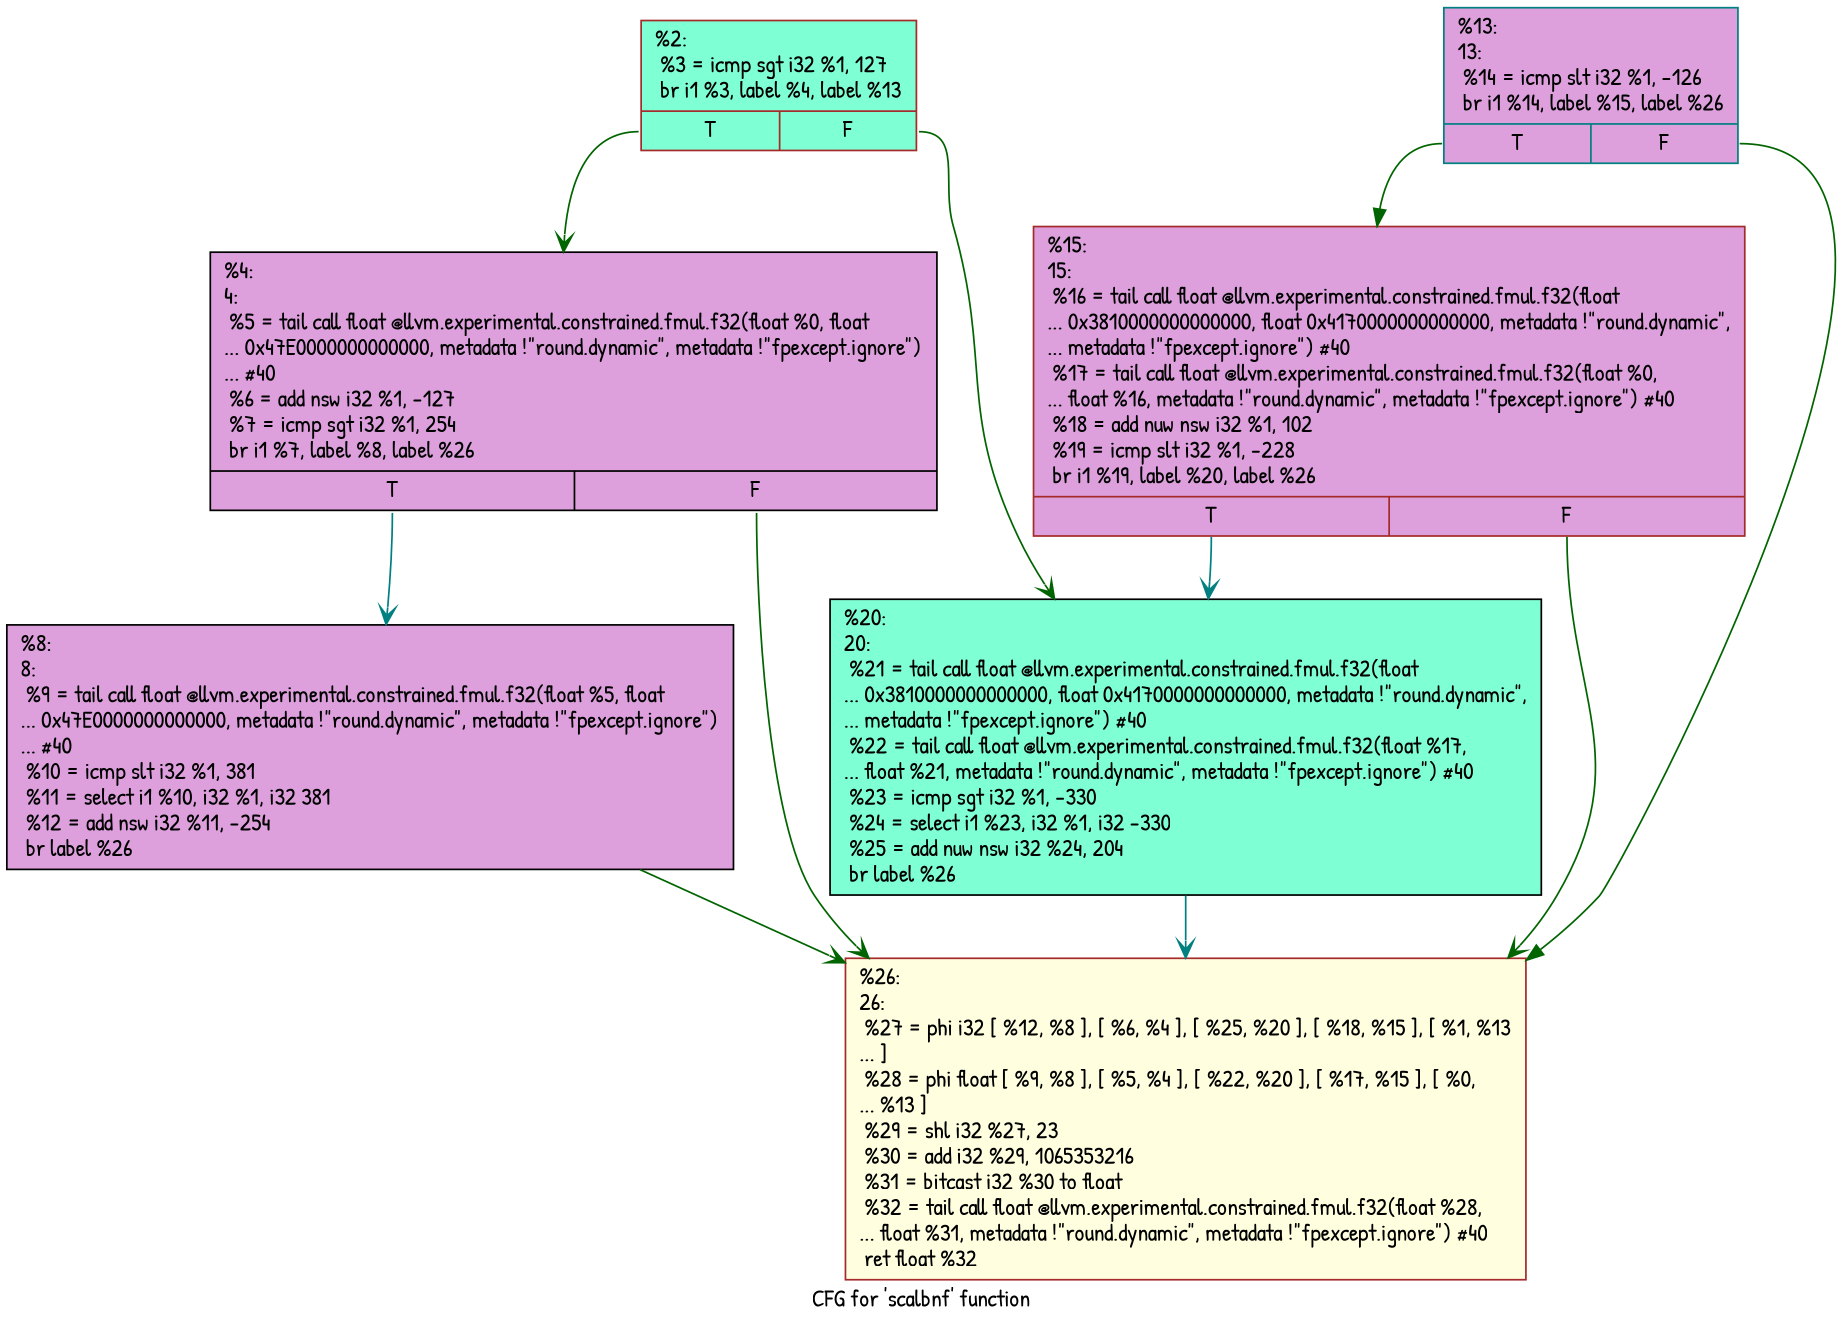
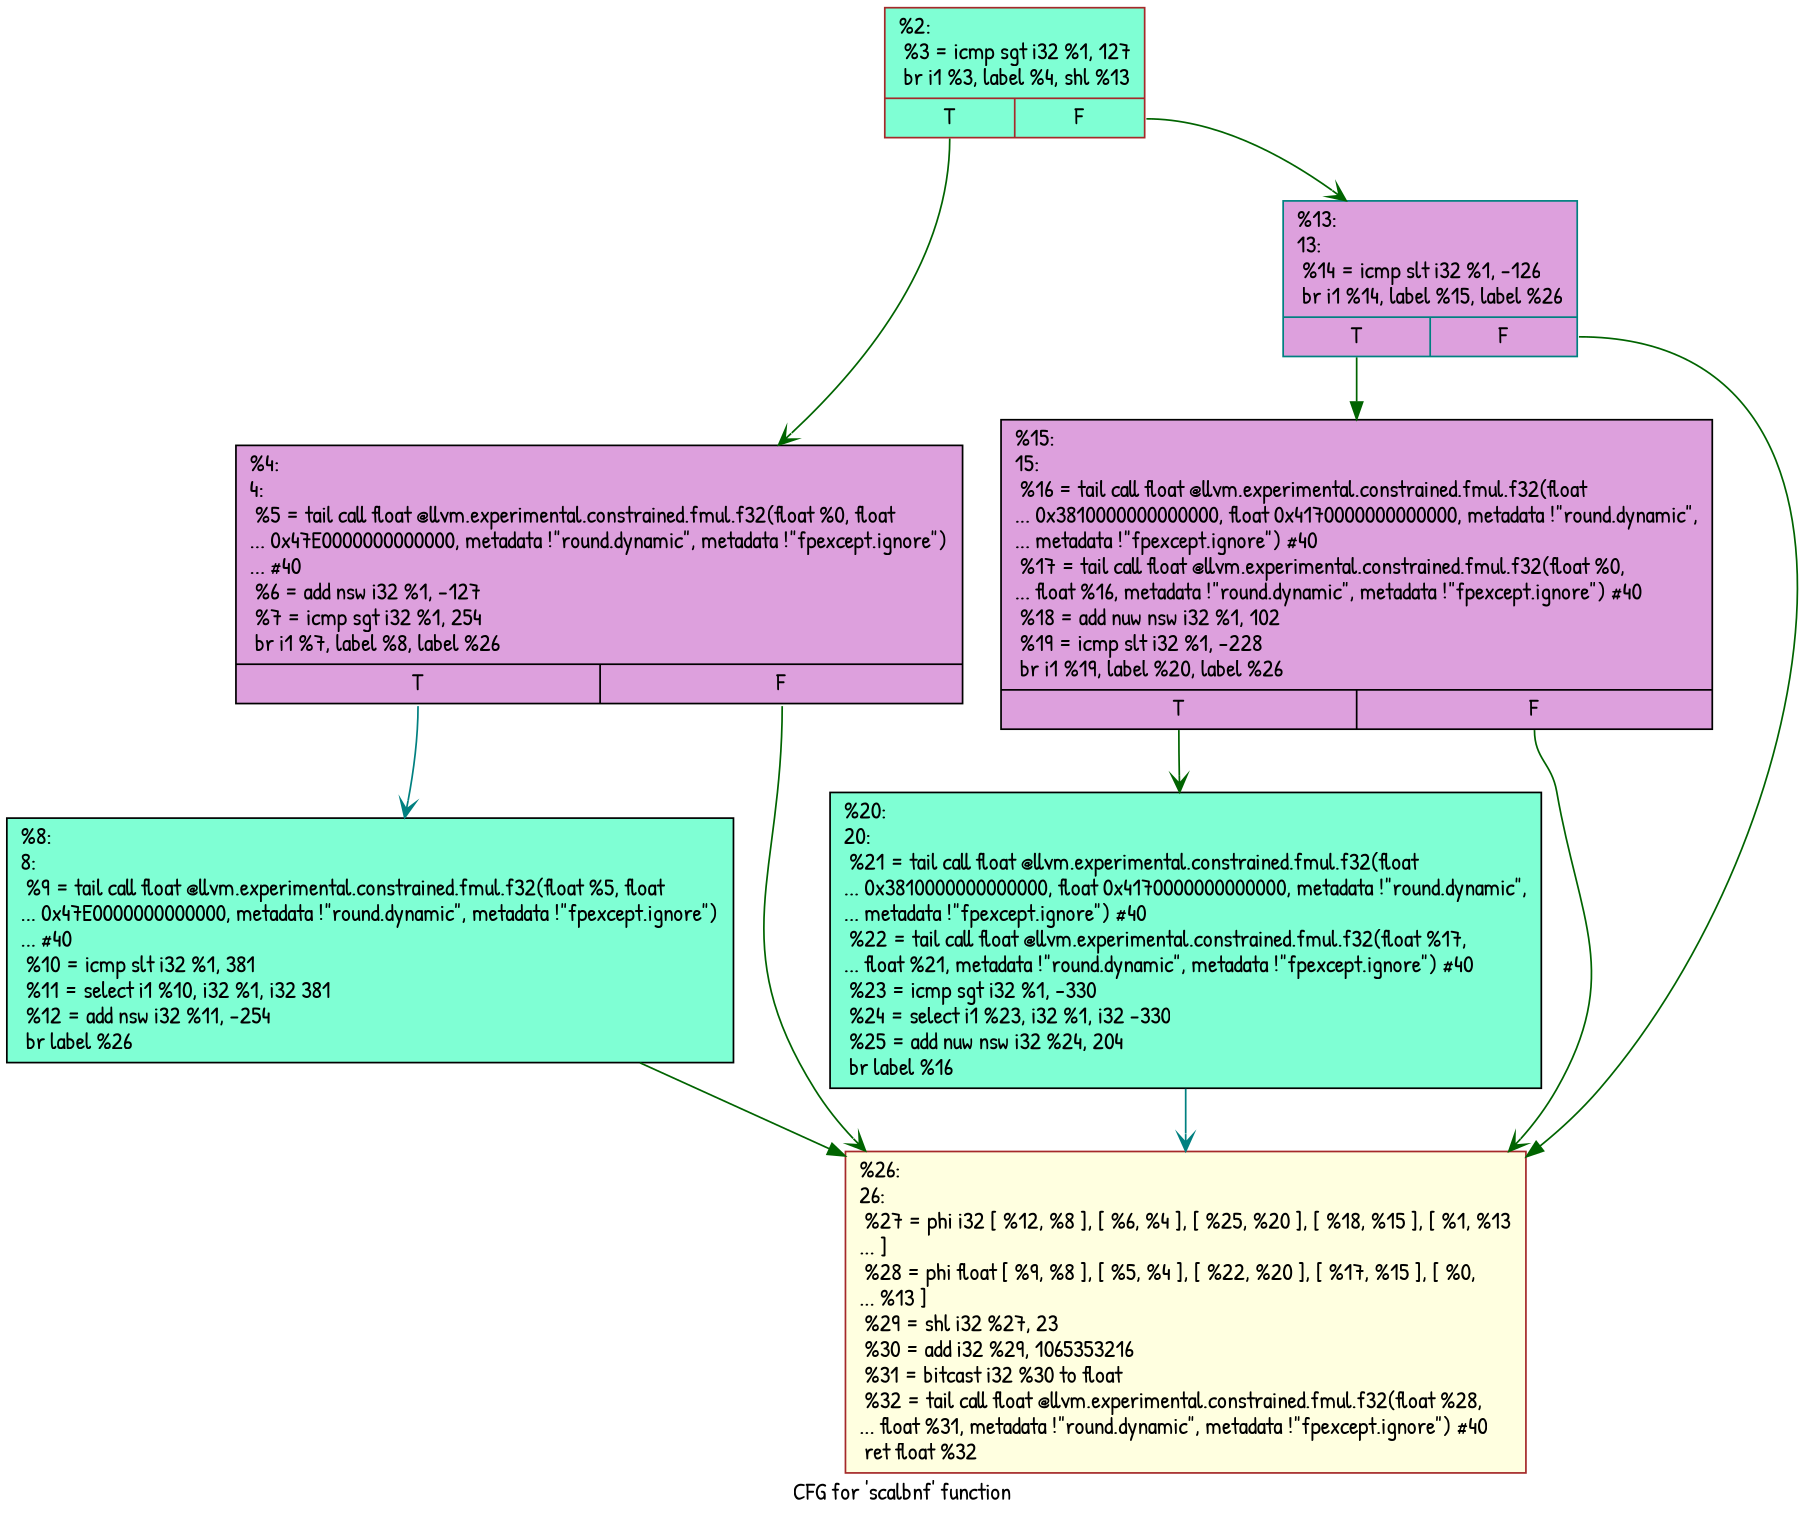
(779, 91) -> (1015, 78)
(975, 355) -> (1244, 140)
(1389, 381) -> (1357, 574)
(1211, 559) -> (1179, 753)
(370, 747) -> (370, 940)
(900, 875) -> (898, 1068)
(735, 913) -> (735, 1106)
